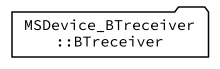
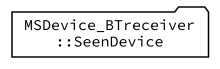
(110, 34) -> (110, 34)
